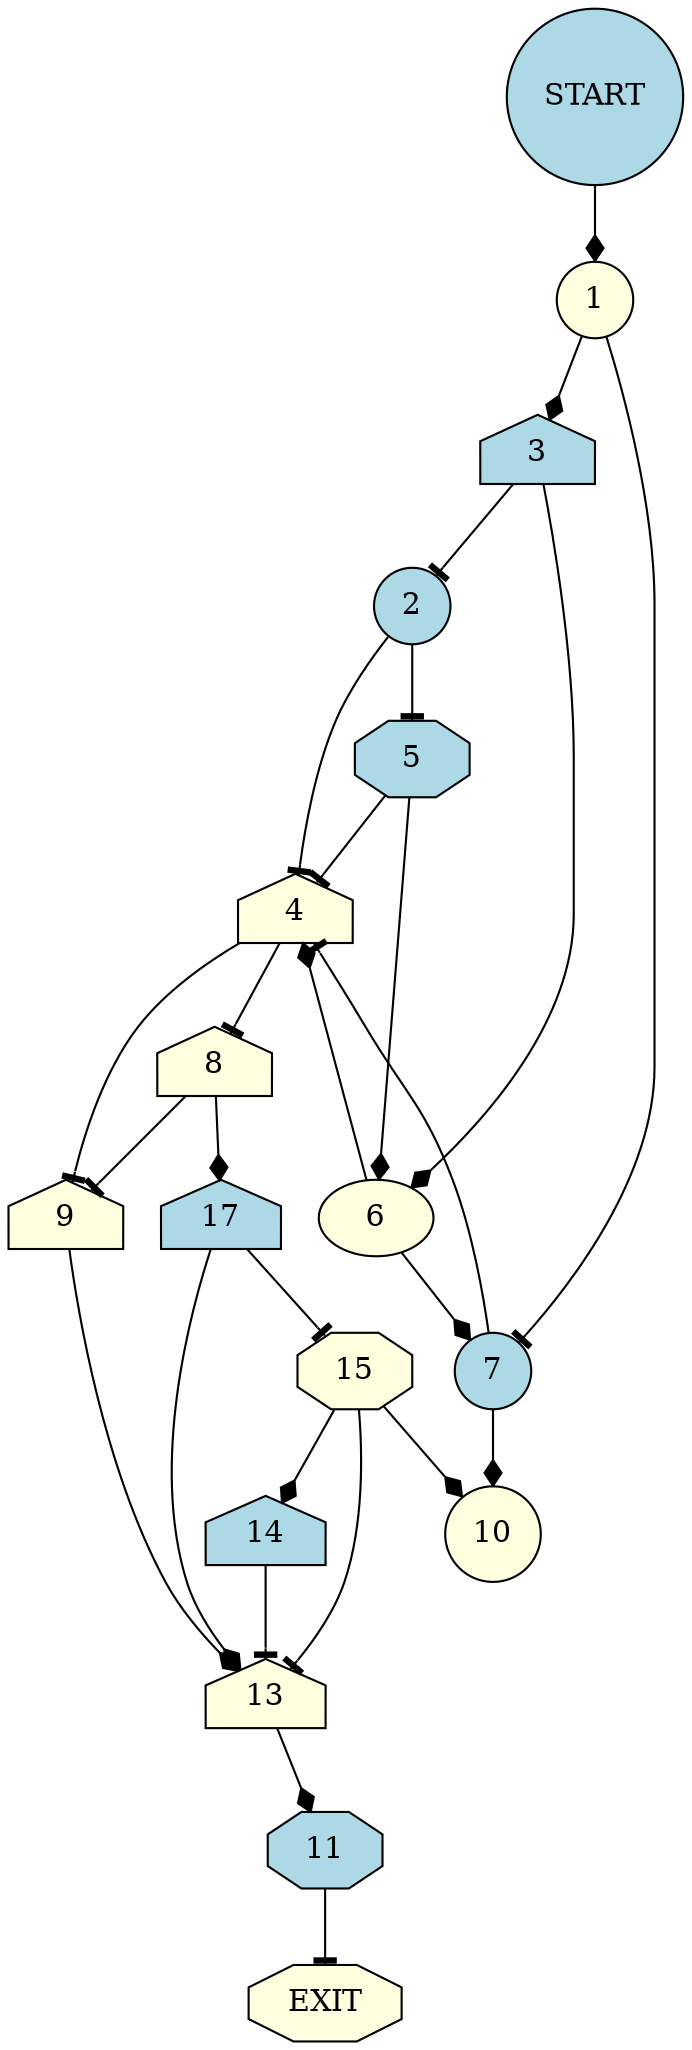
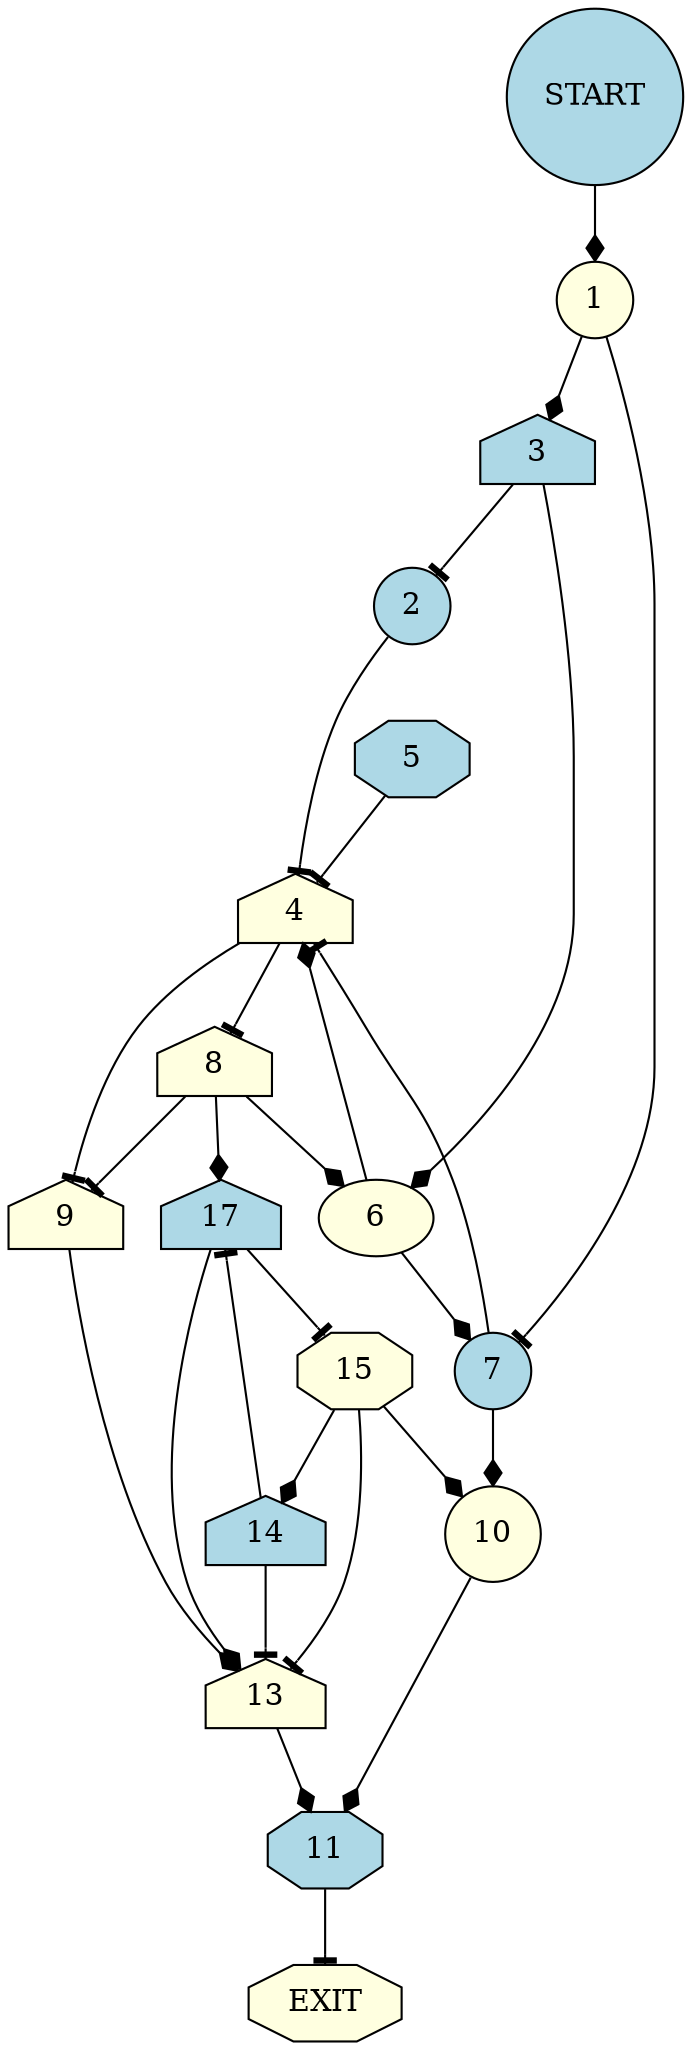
(412, 677) -> none
(395, 976) -> (285, 1132)
none -> (244, 1379)
none -> (414, 1683)
